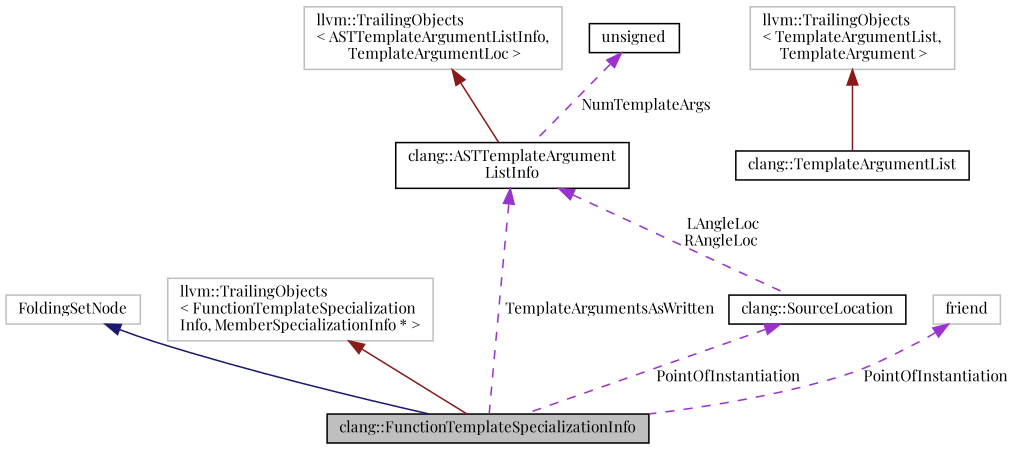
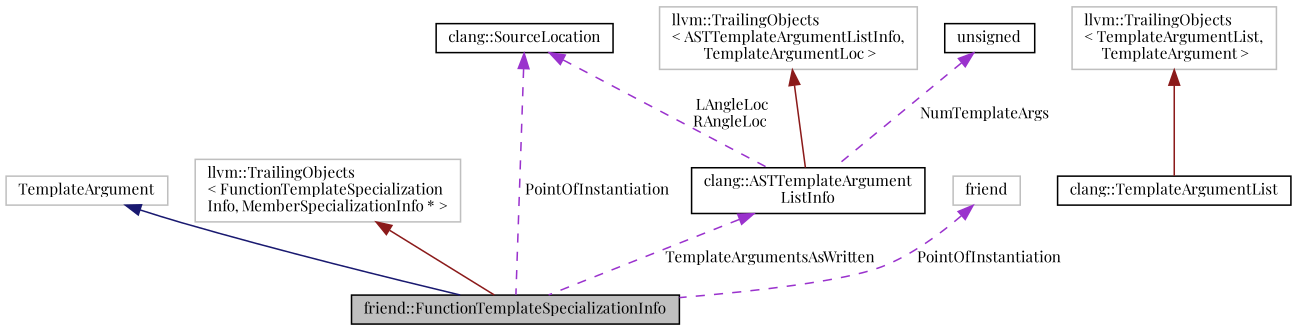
(681, 245) -> (665, 114)
(73, 310) -> (87, 191)
(488, 429) -> (515, 310)
